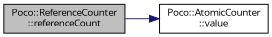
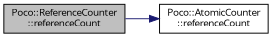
(214, 19) -> (214, 19)
